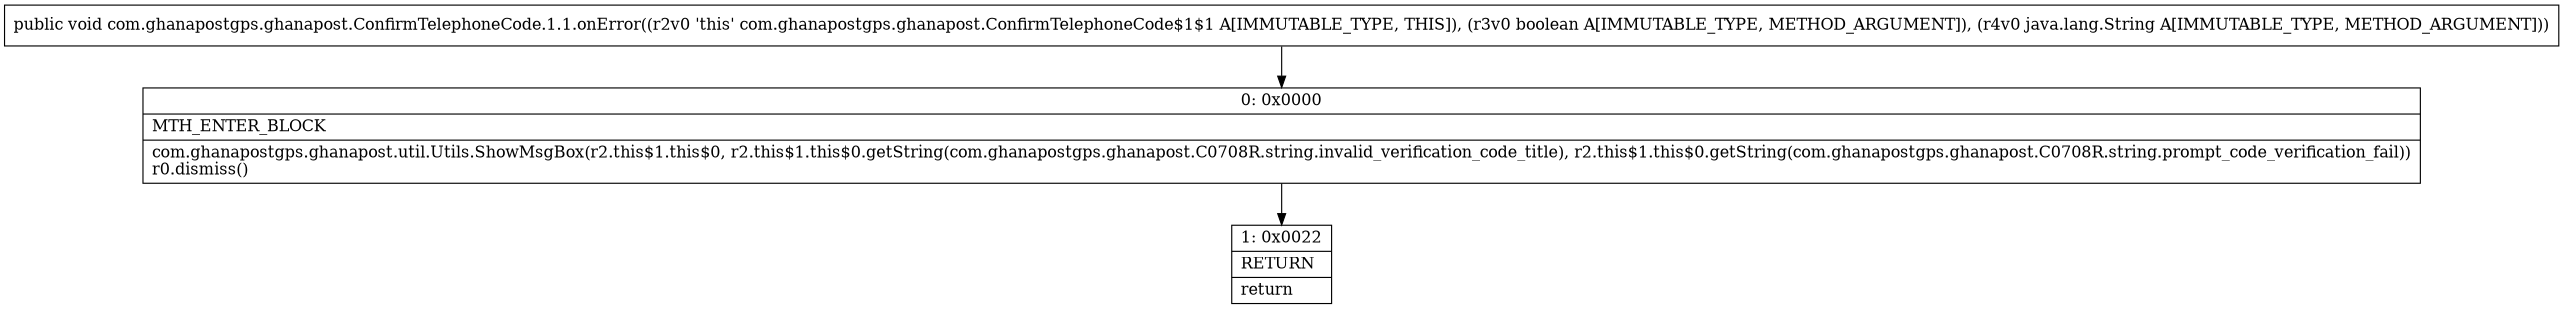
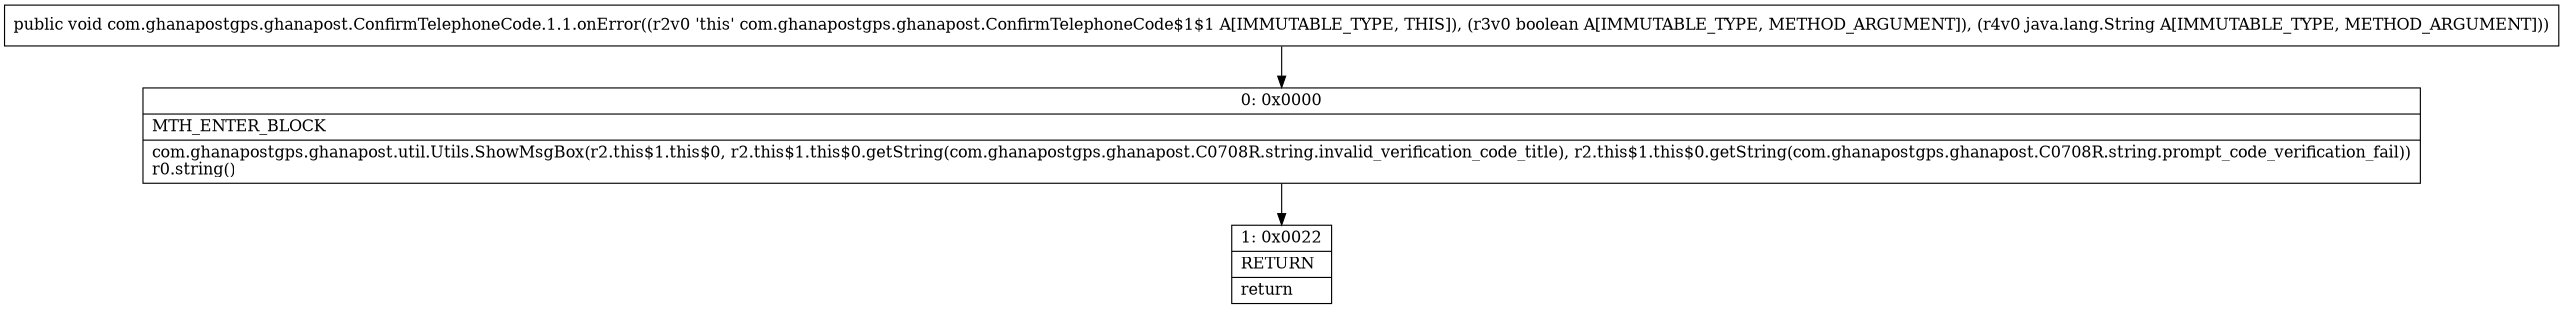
(200, 170) -> (194, 170)
